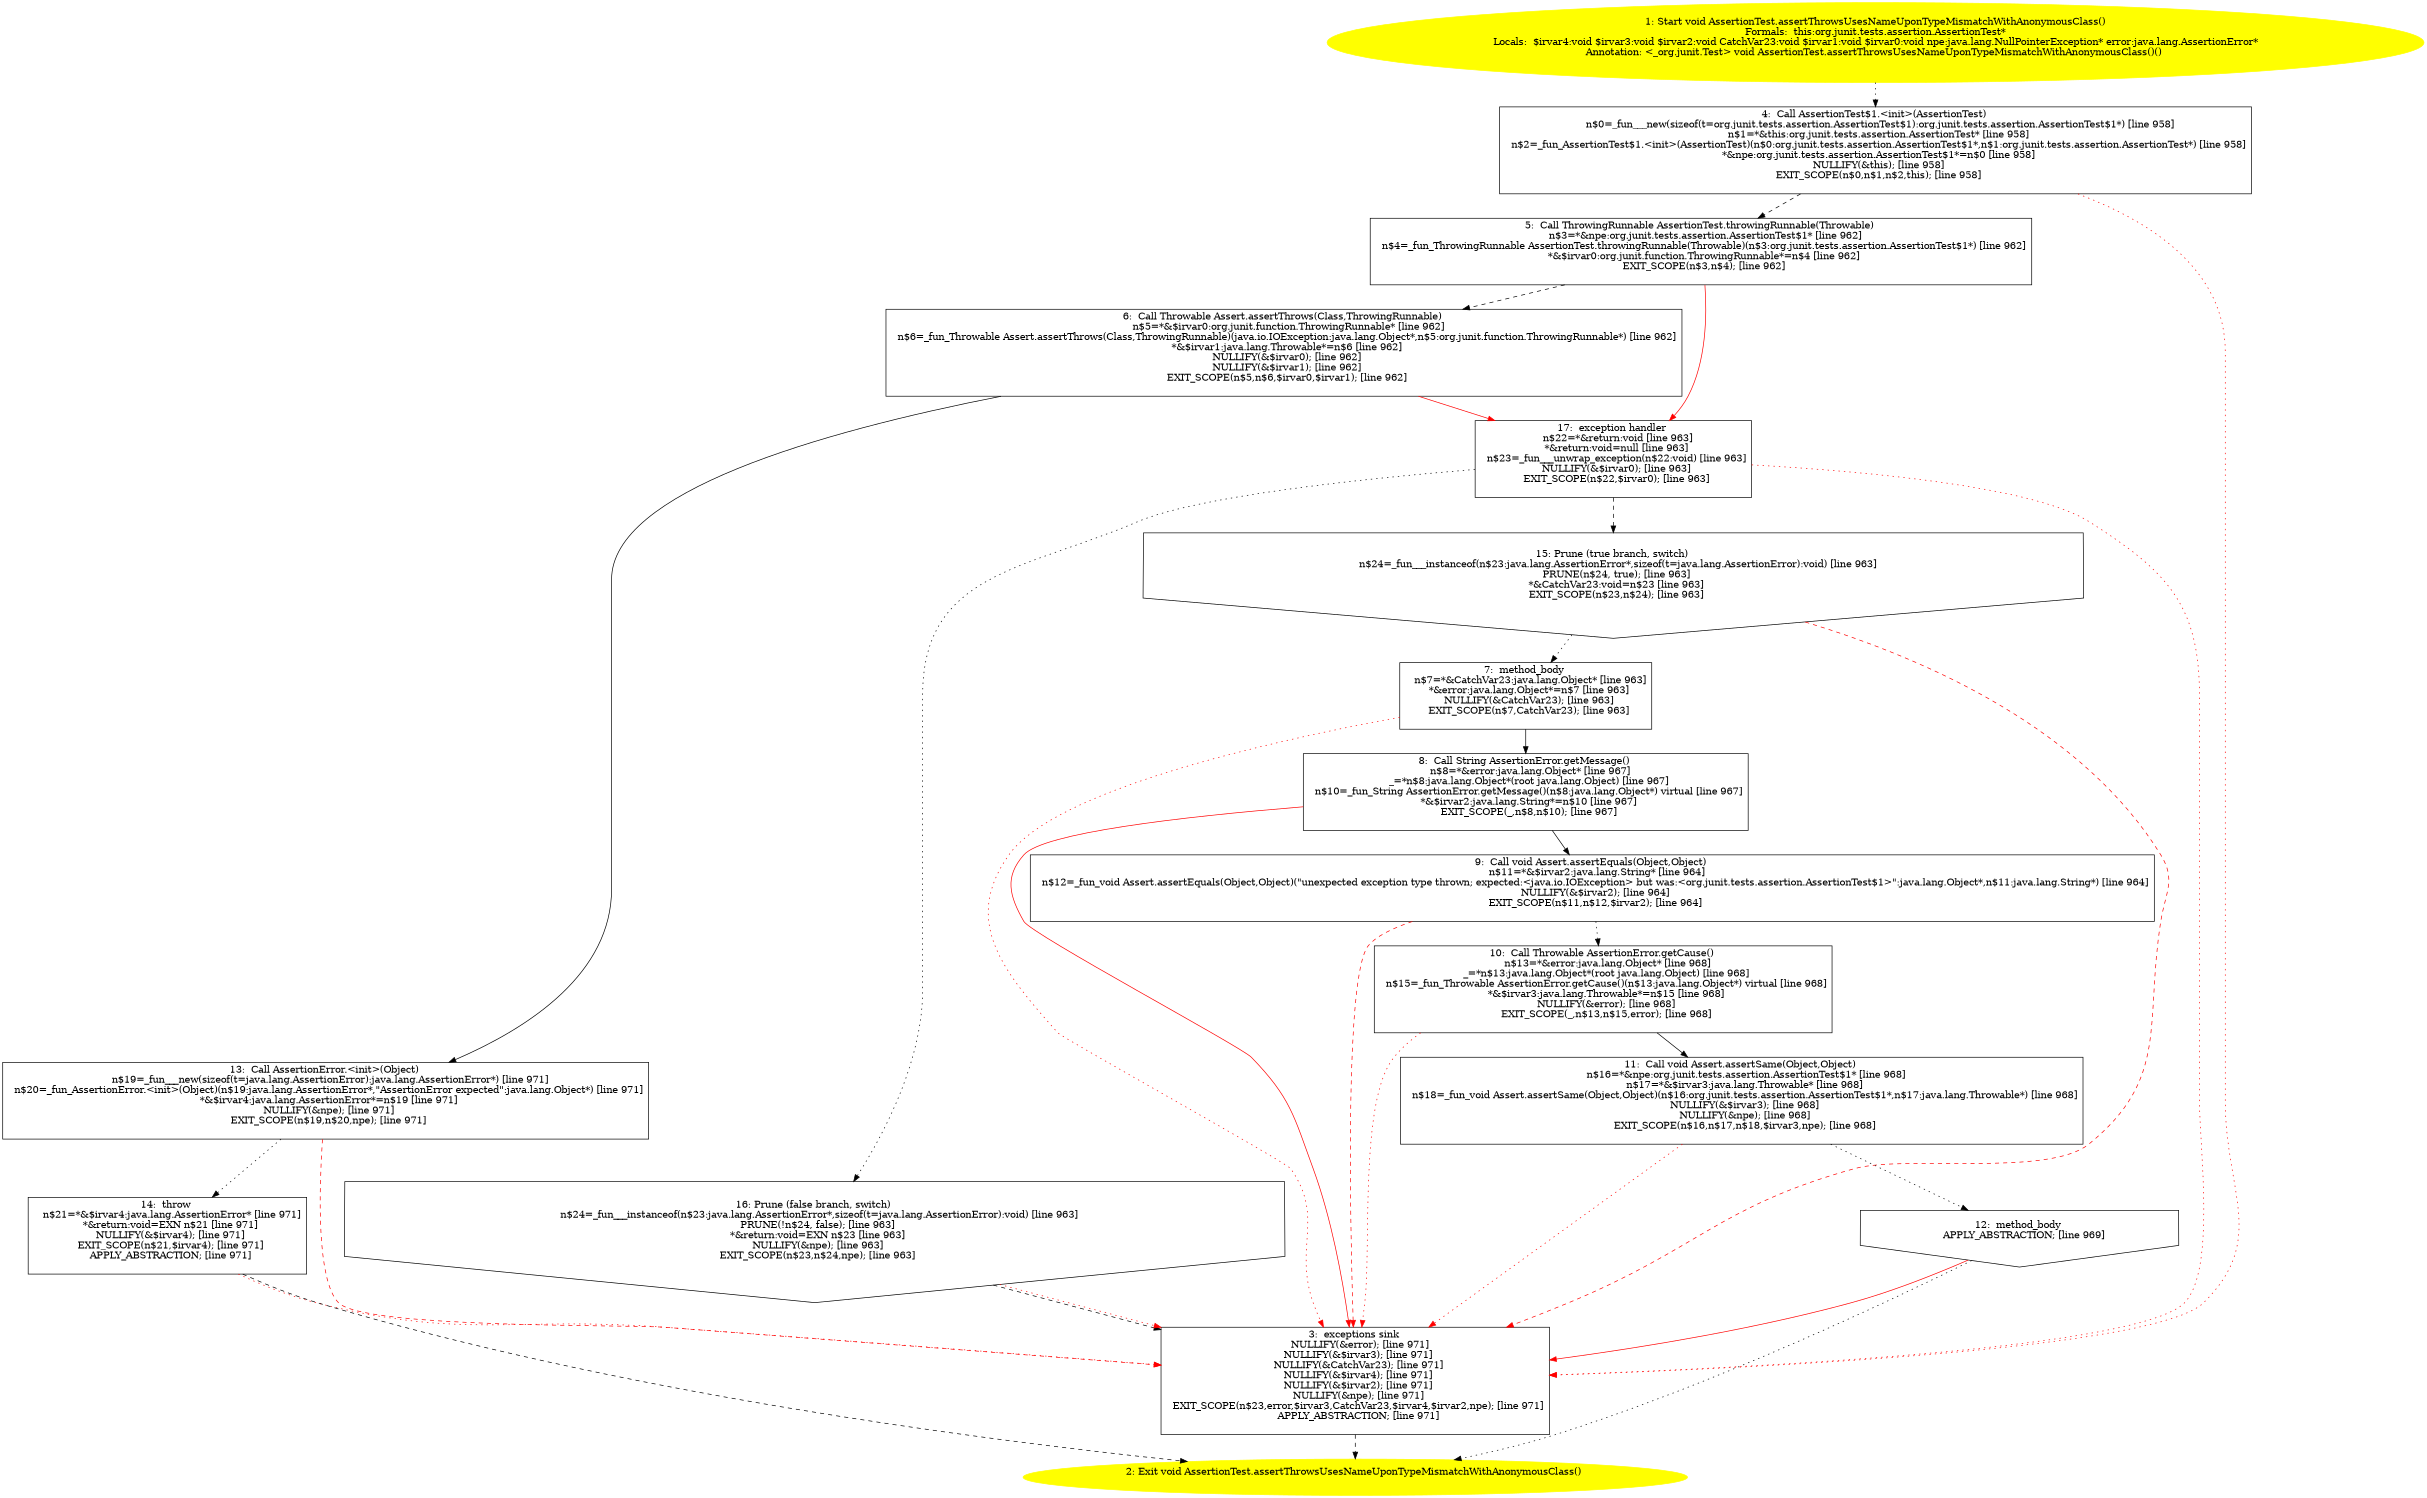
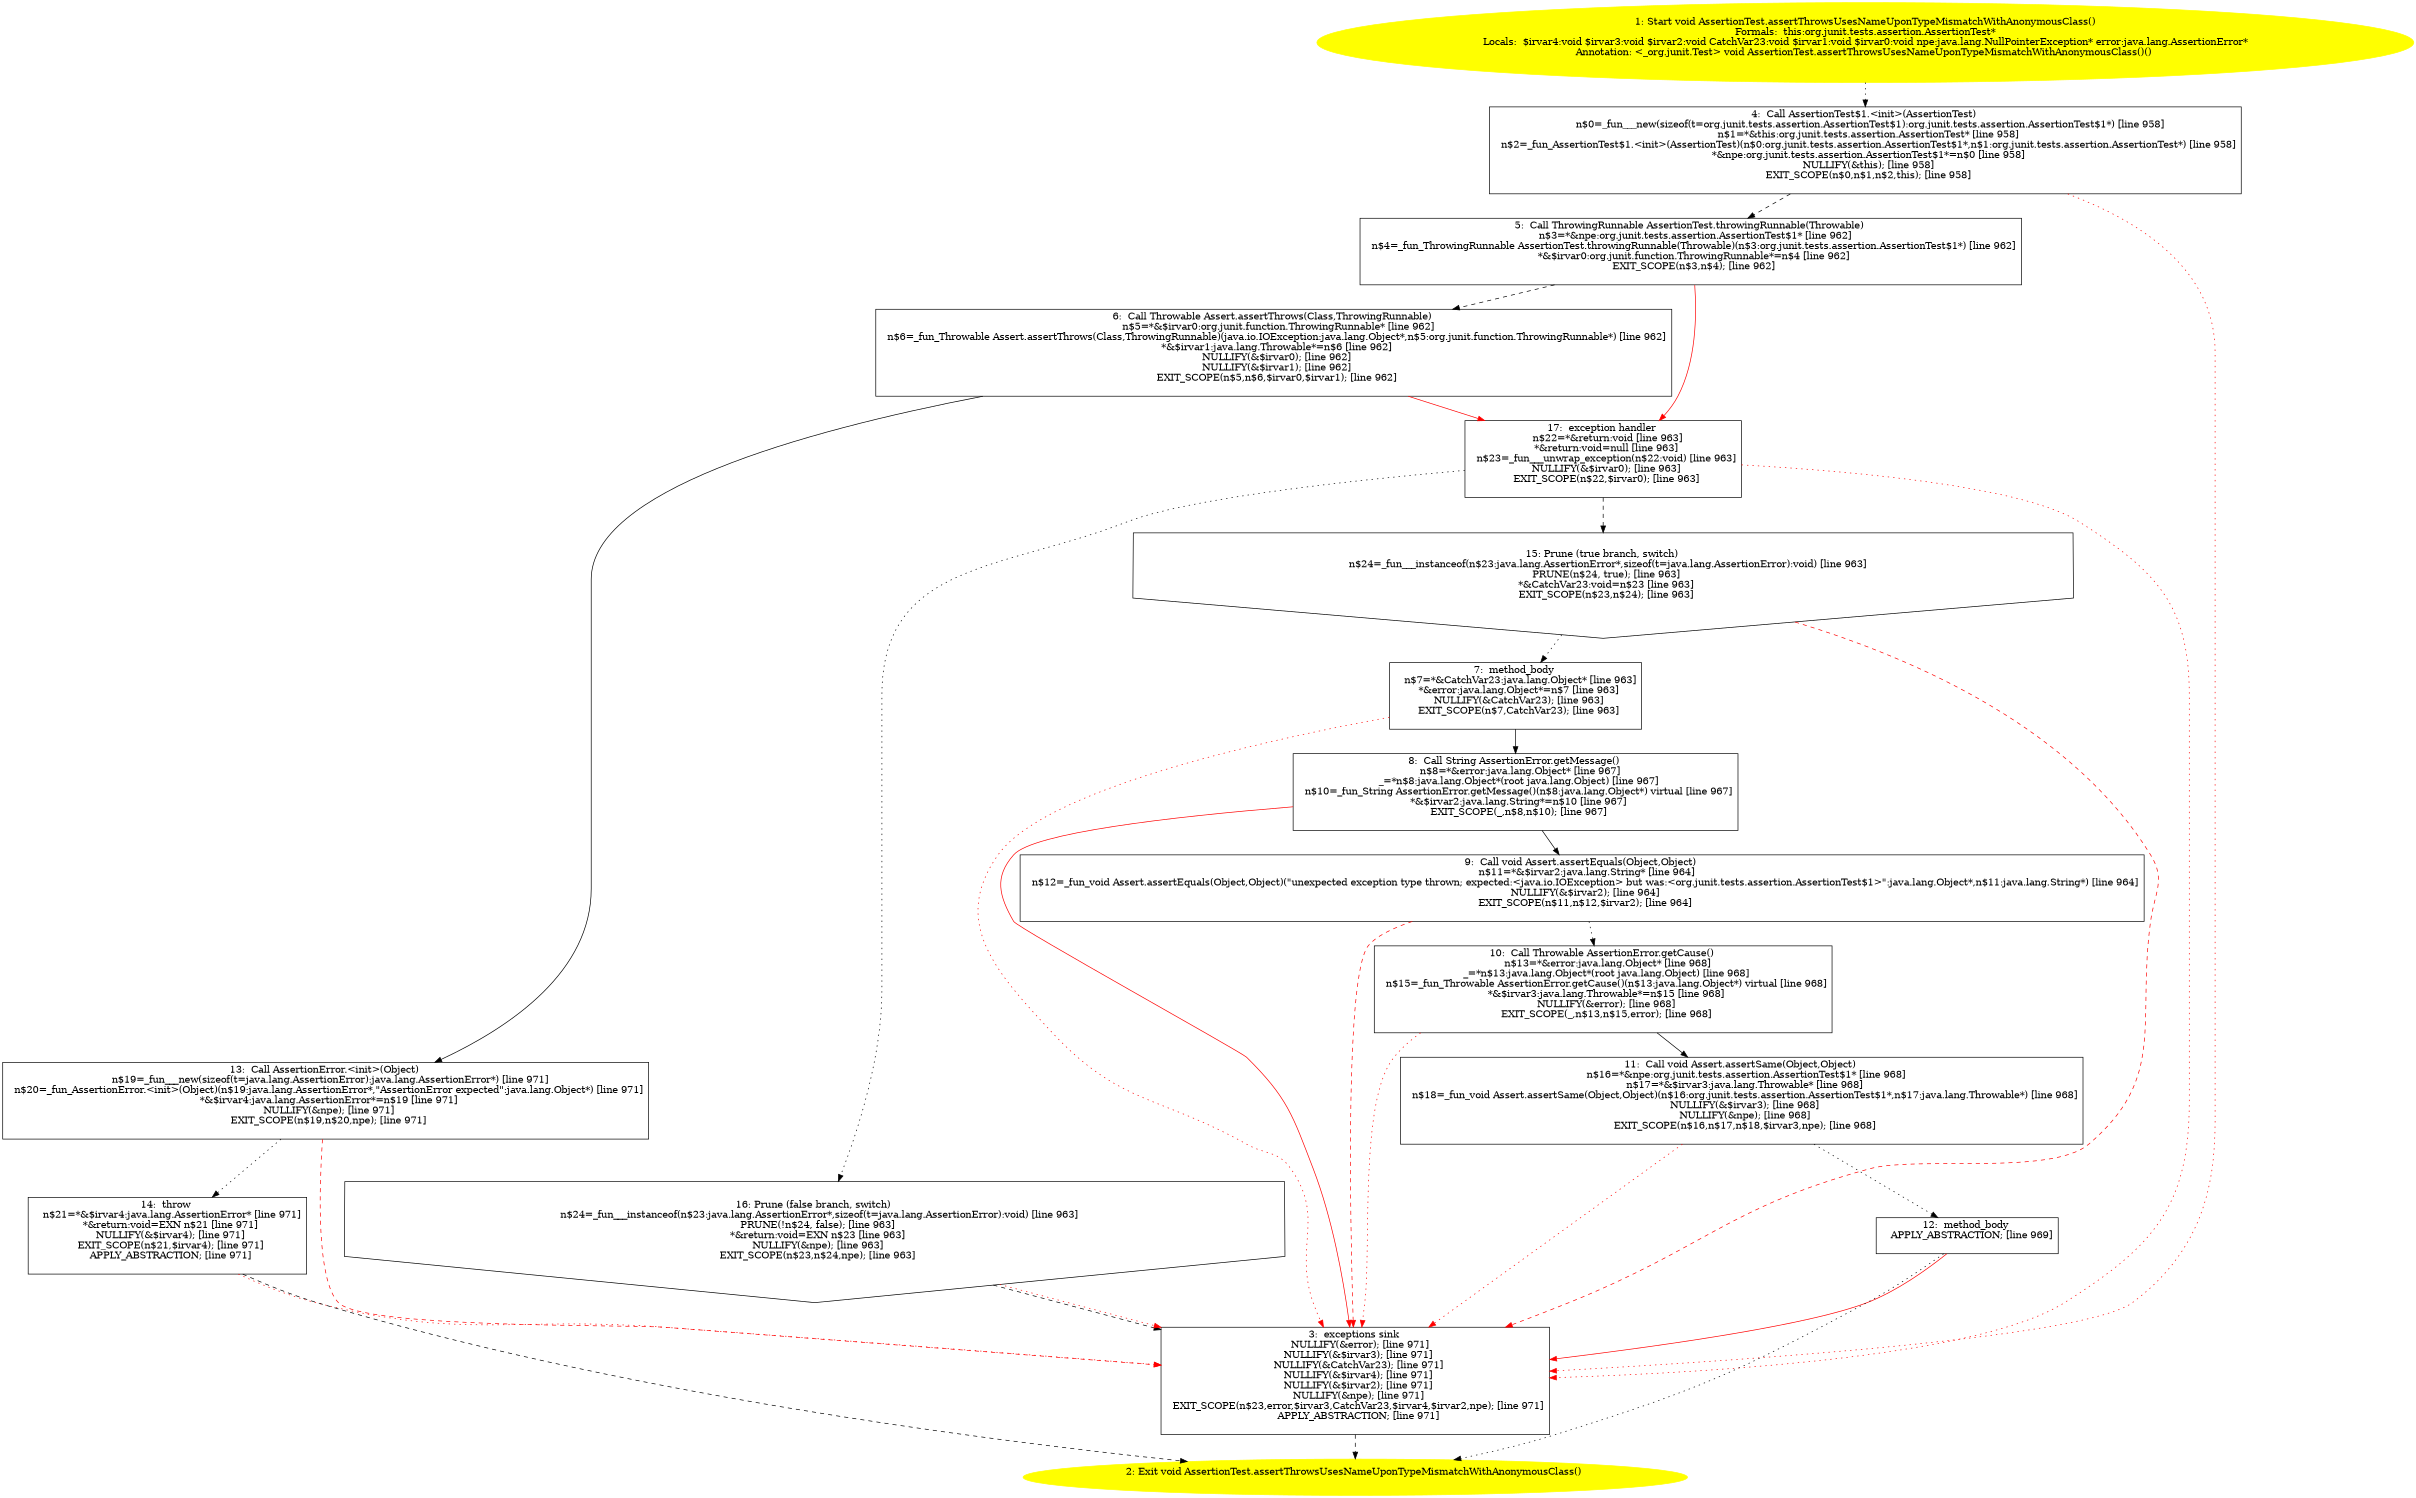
(2020, 1236) -> (1967, 1236)
